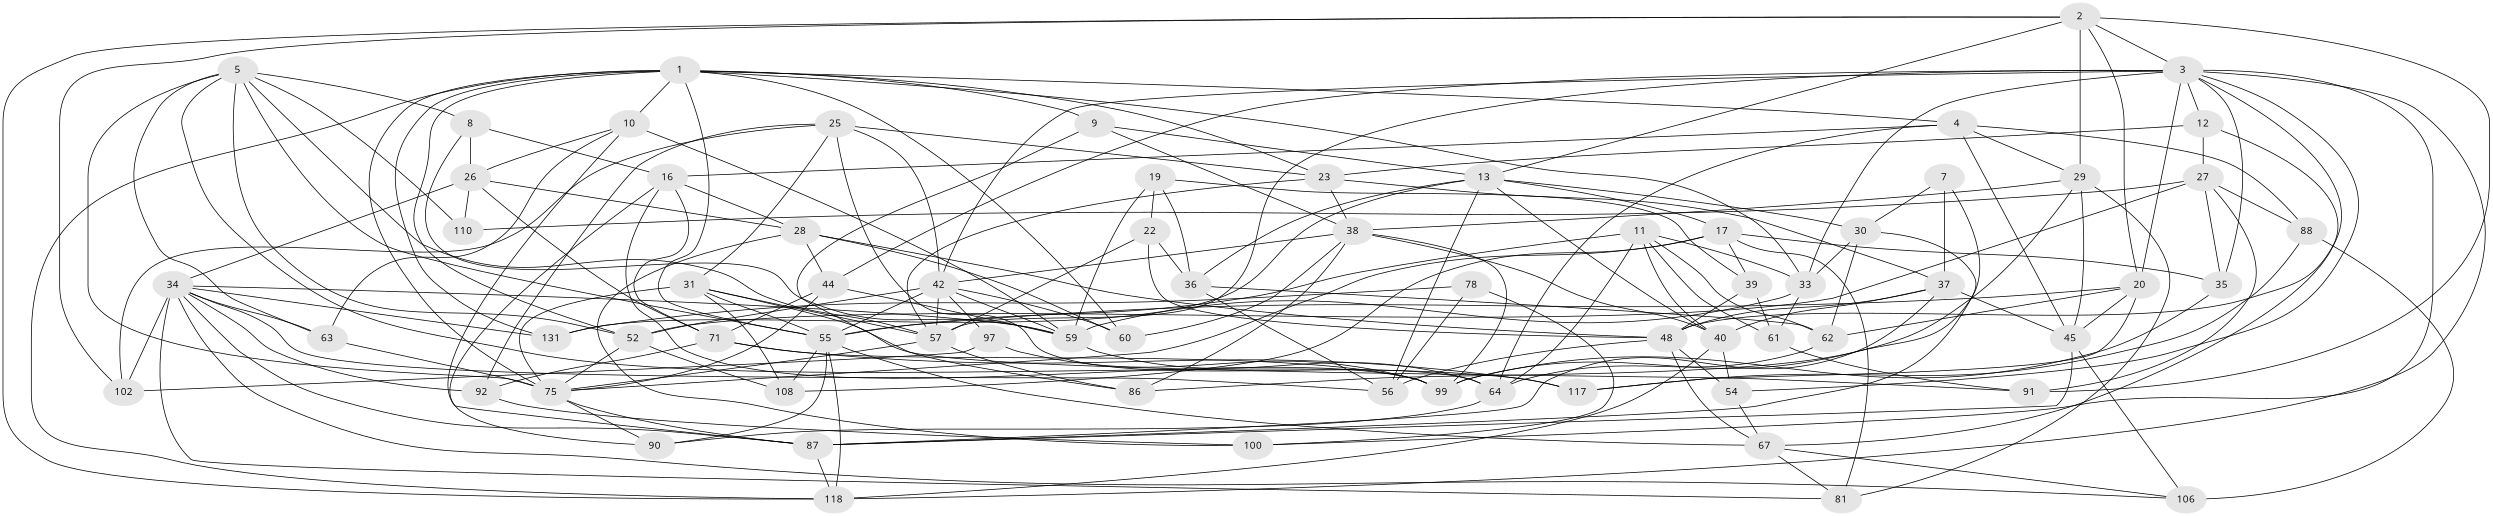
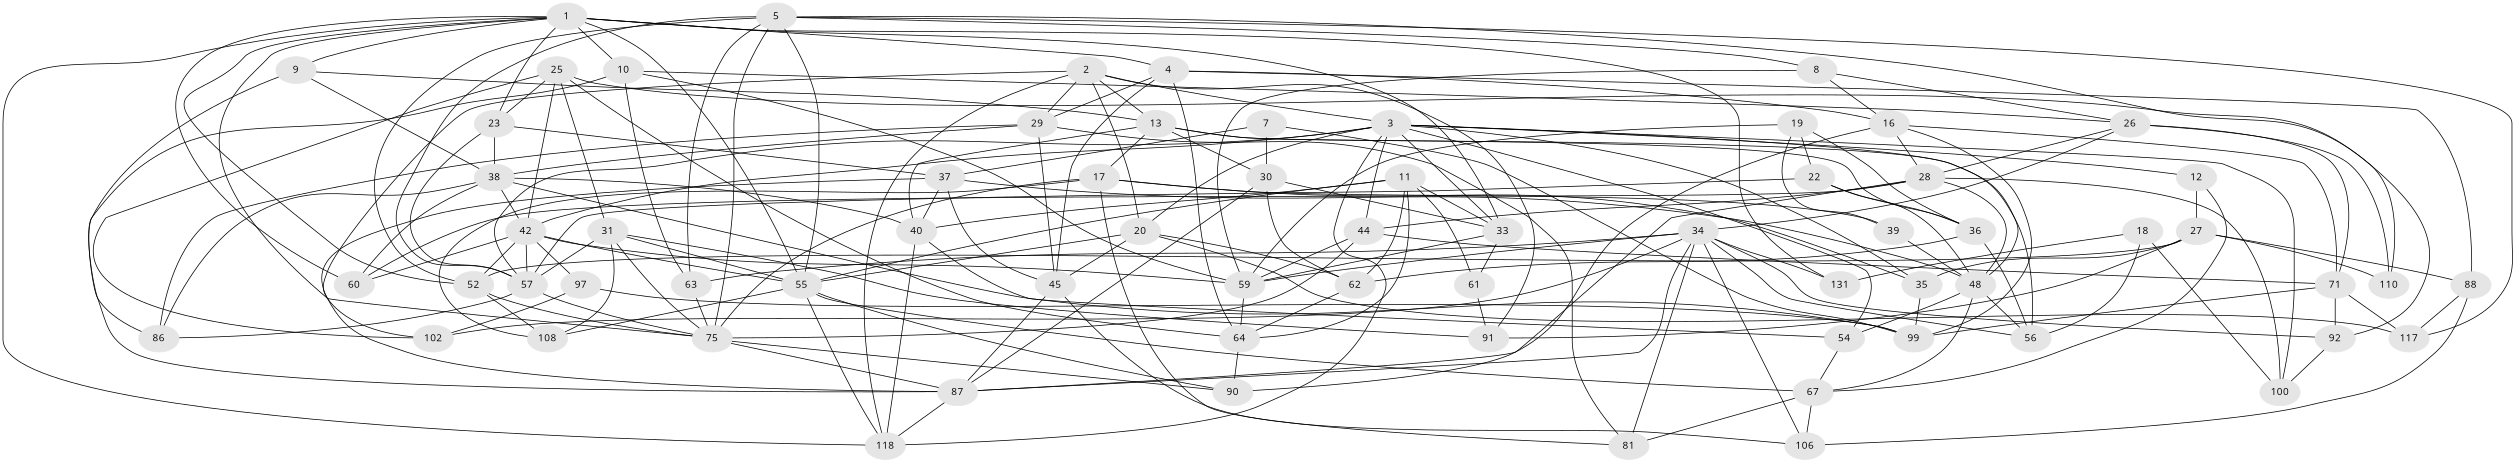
(1764, 147) -> none
(1258, 275) -> none
(1472, 285) -> (2143, 231)
(1763, 312) -> none
none -> (1468, 359)
